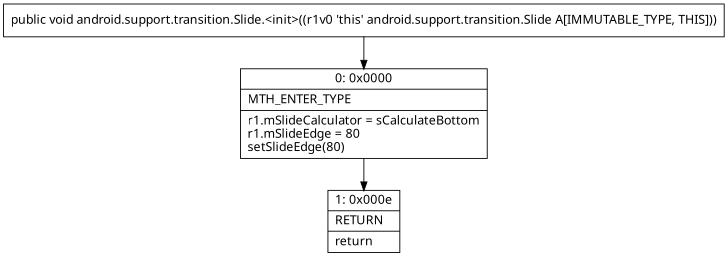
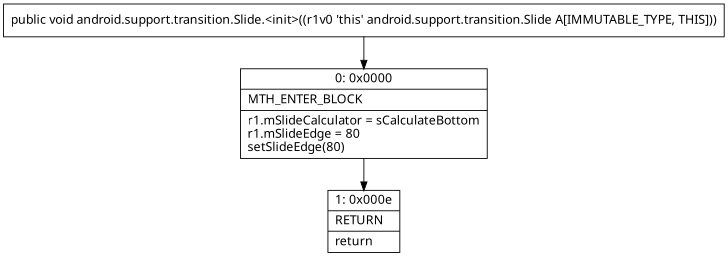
(300, 99) -> (305, 99)
